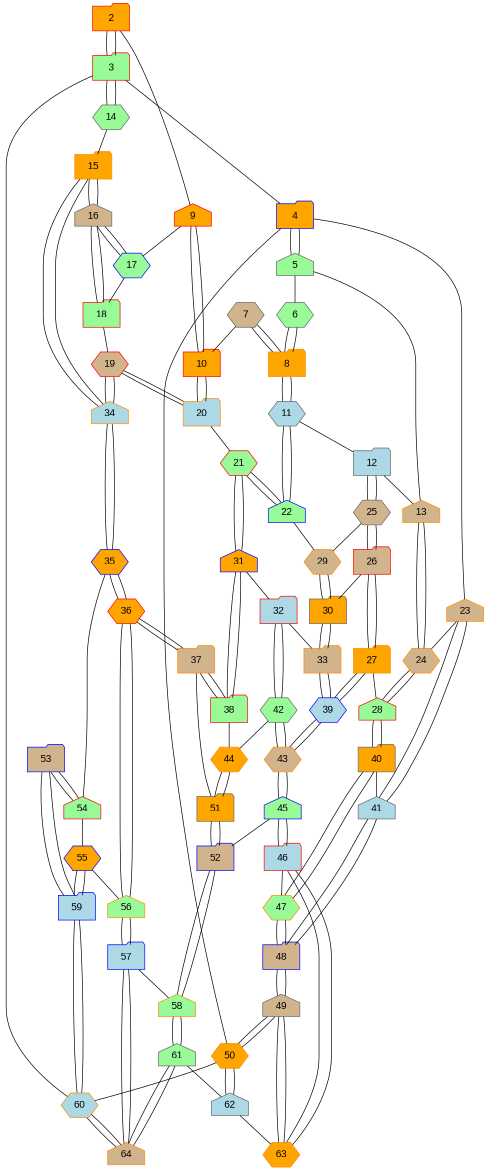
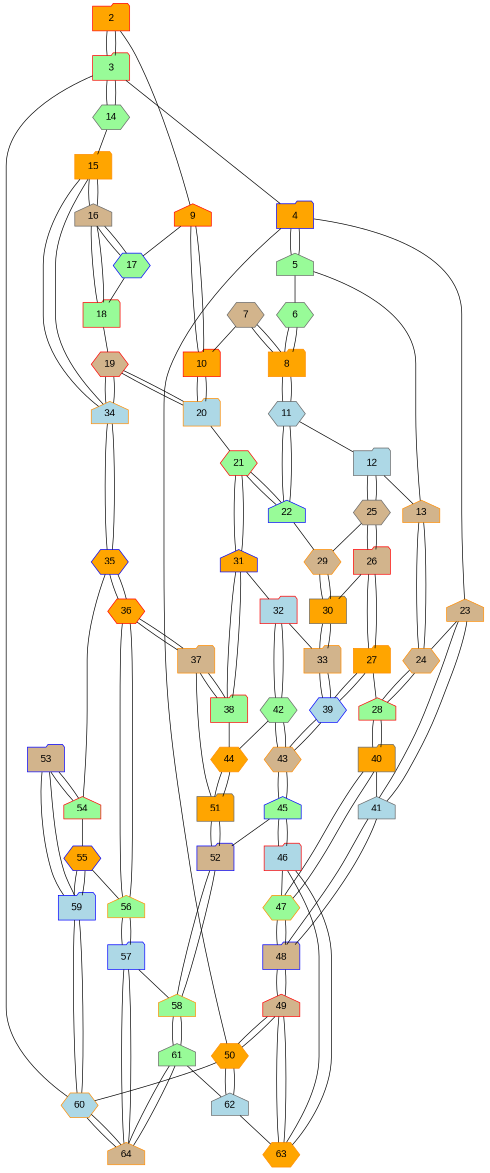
(281, 1007) -> (281, 1007)
